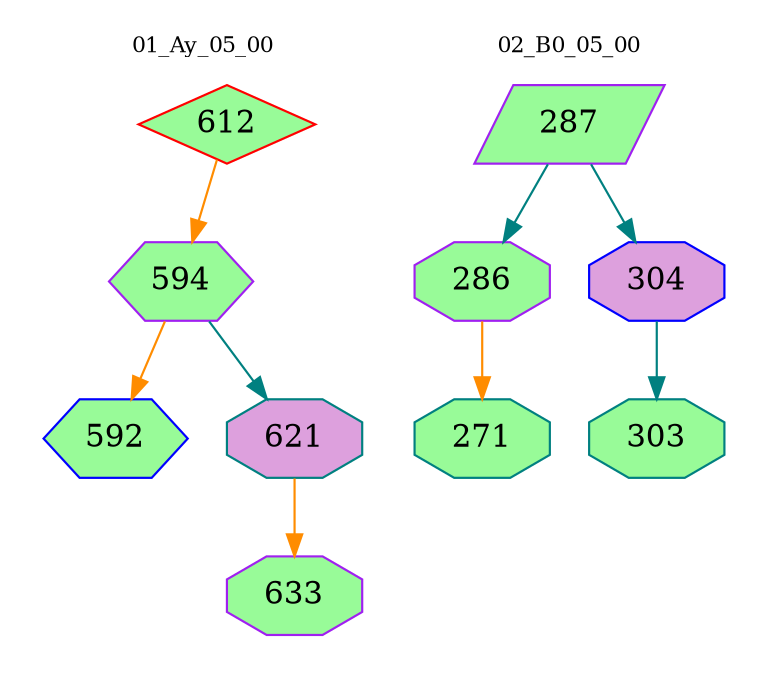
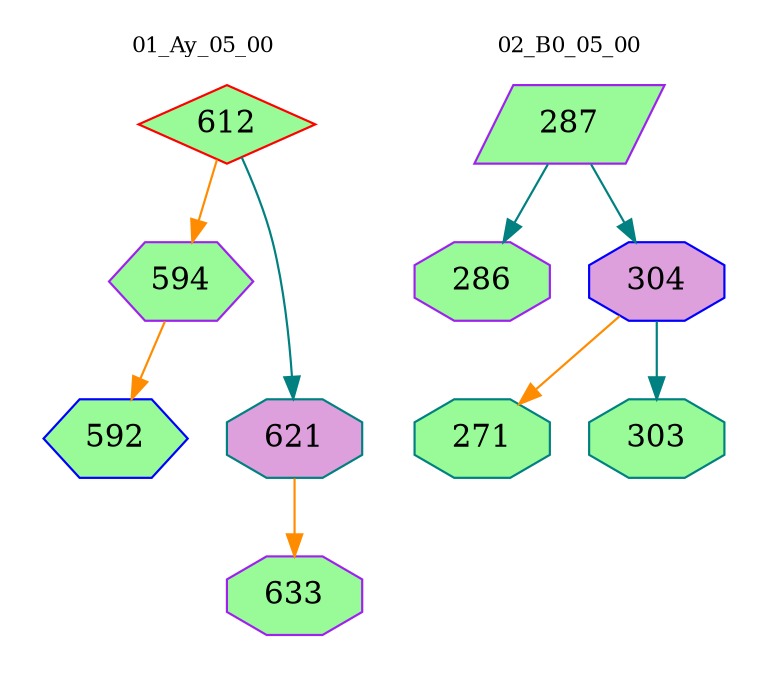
(482, 349) -> (578, 353)
(231, 351) -> (278, 264)
